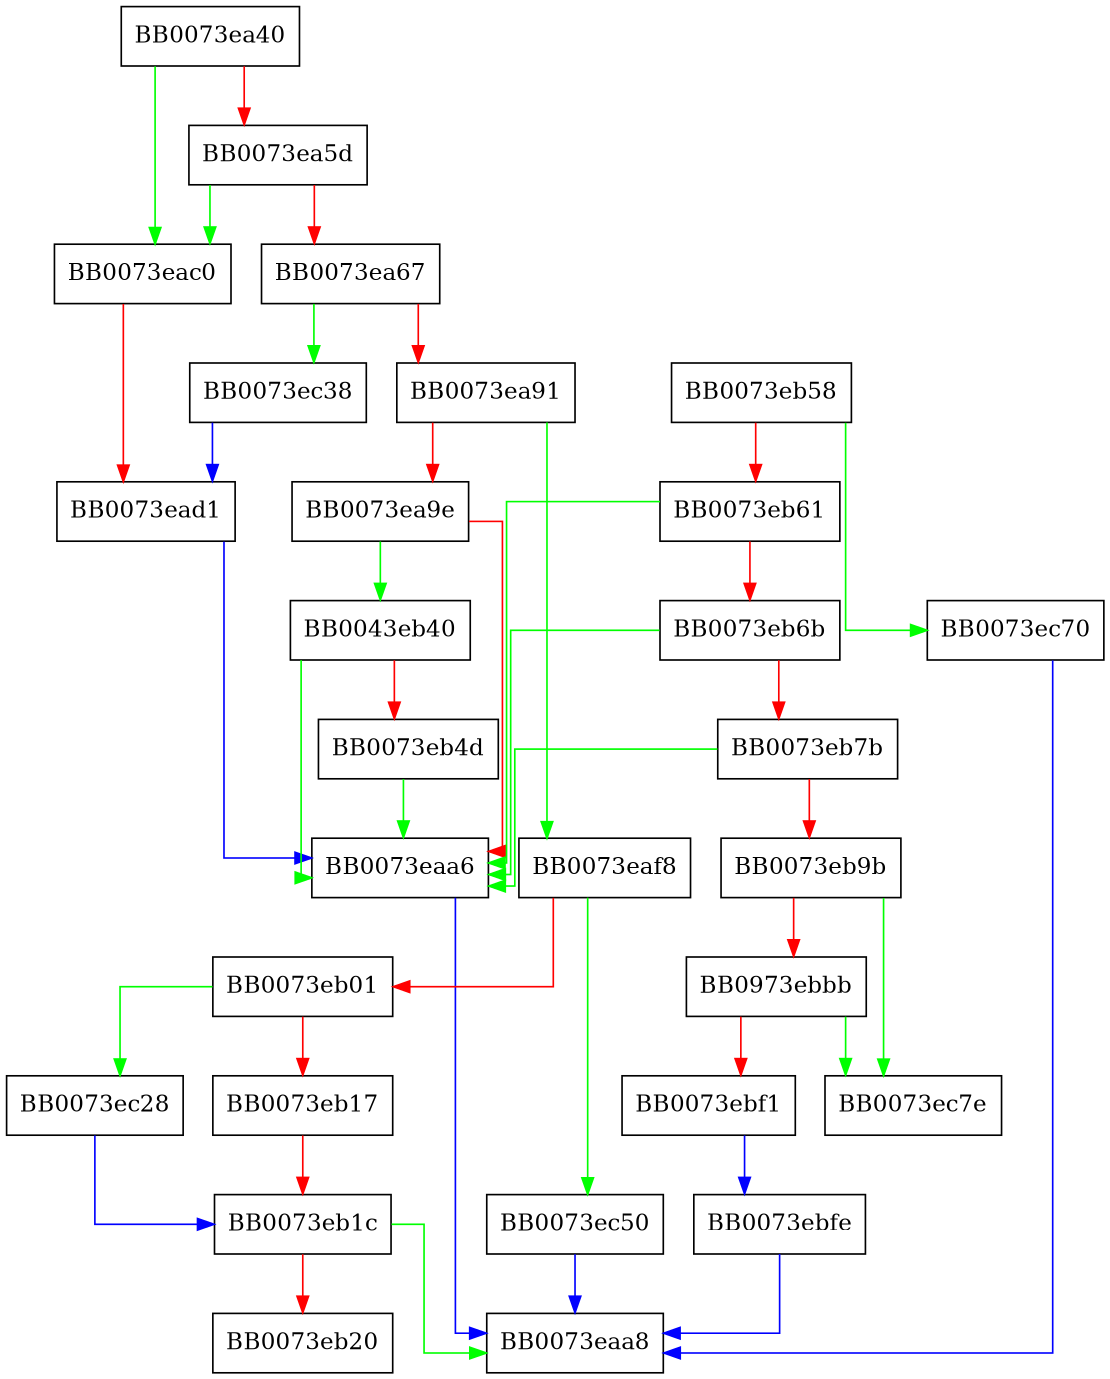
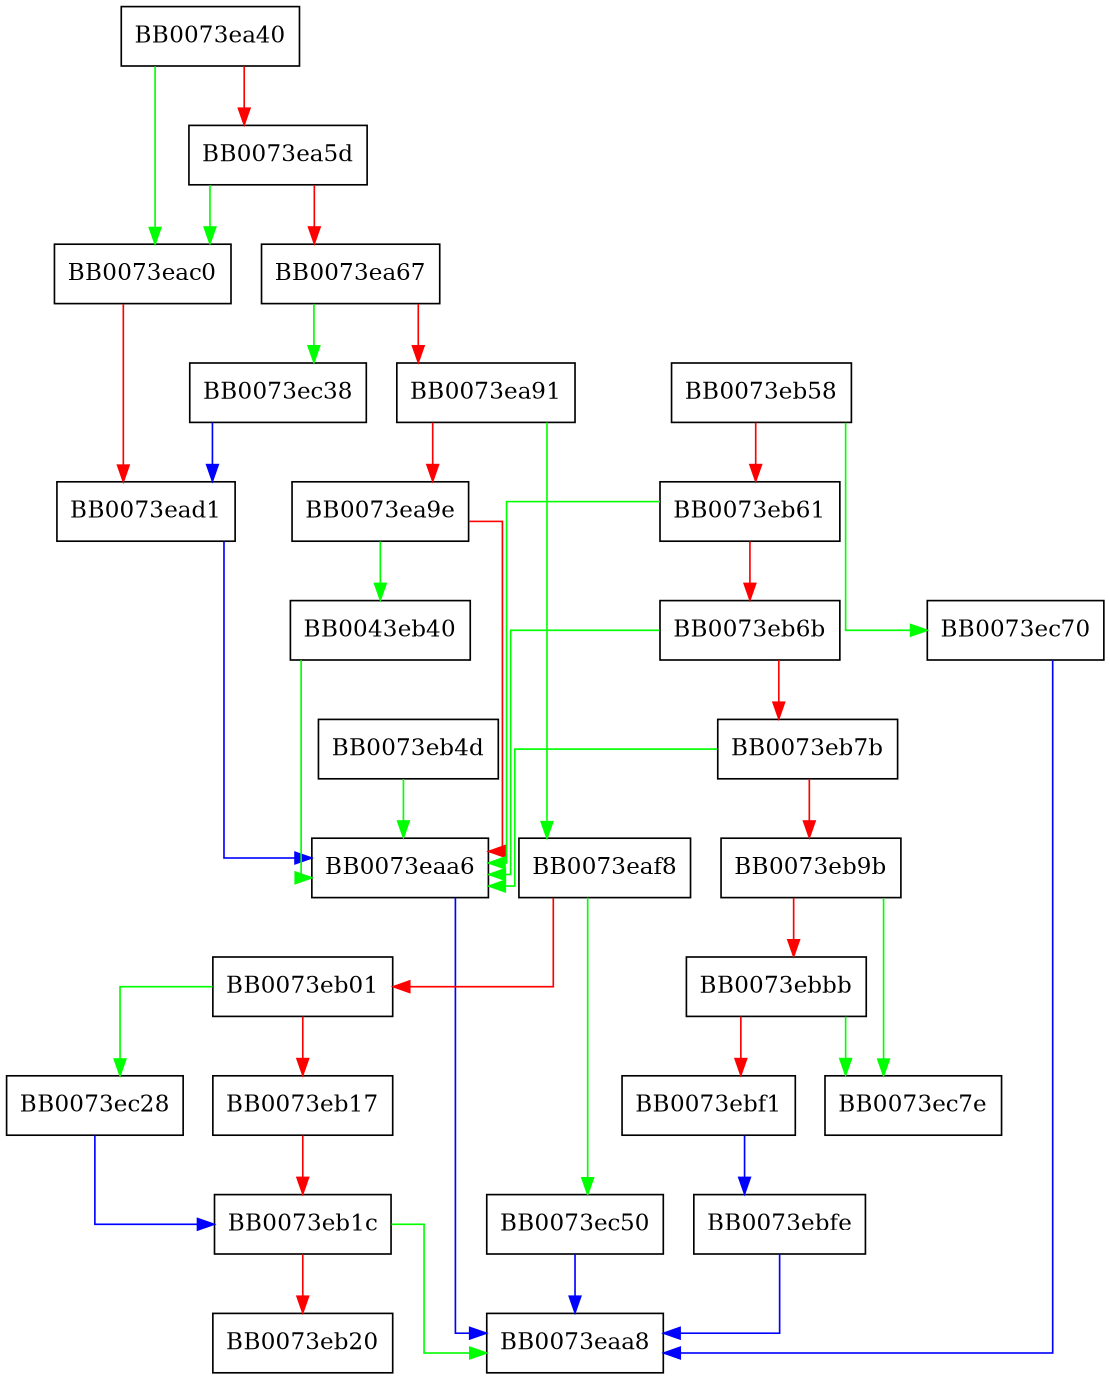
(394, 681) -> none
(776, 987) -> (776, 987)
